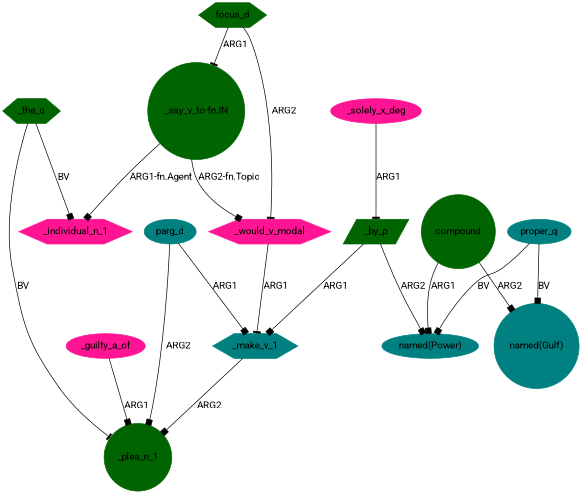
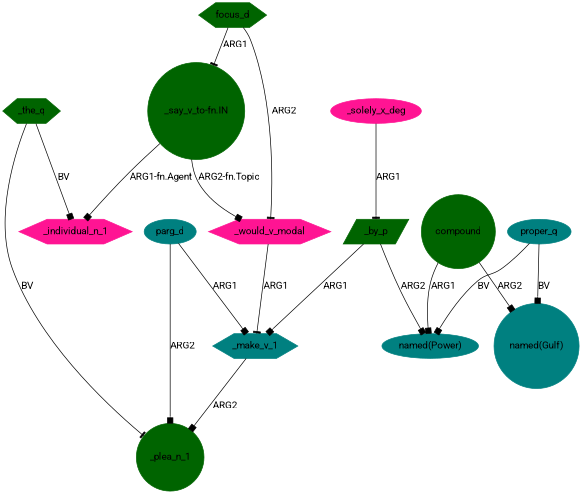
(106, 346) -> none
